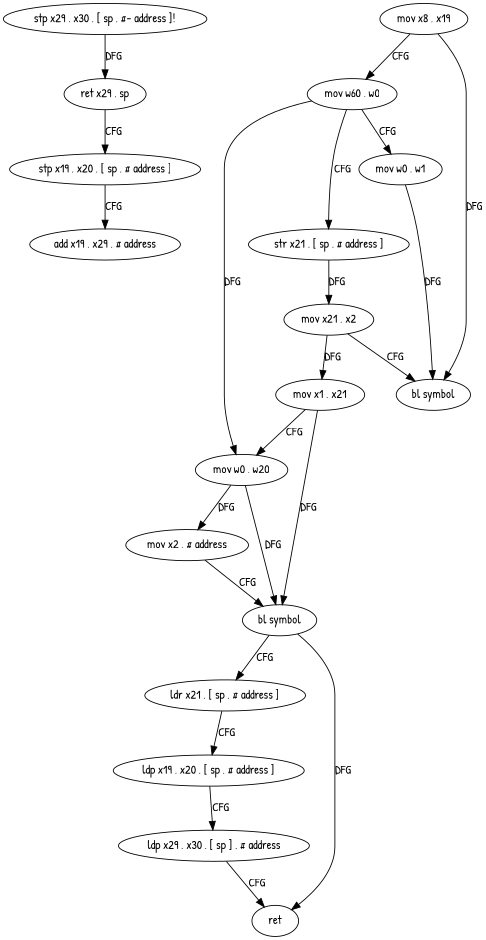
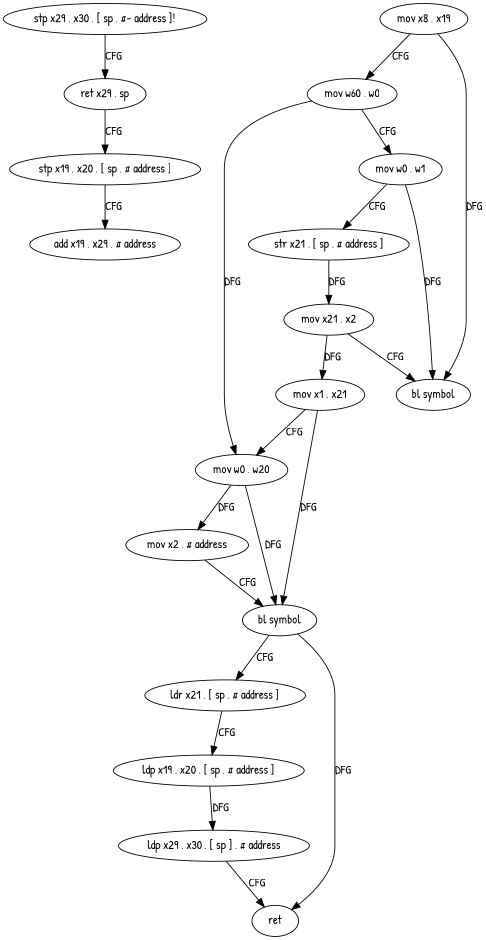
(114, 57) -> (114, 57)
(332, 164) -> (368, 203)
(221, 808) -> (221, 808)
